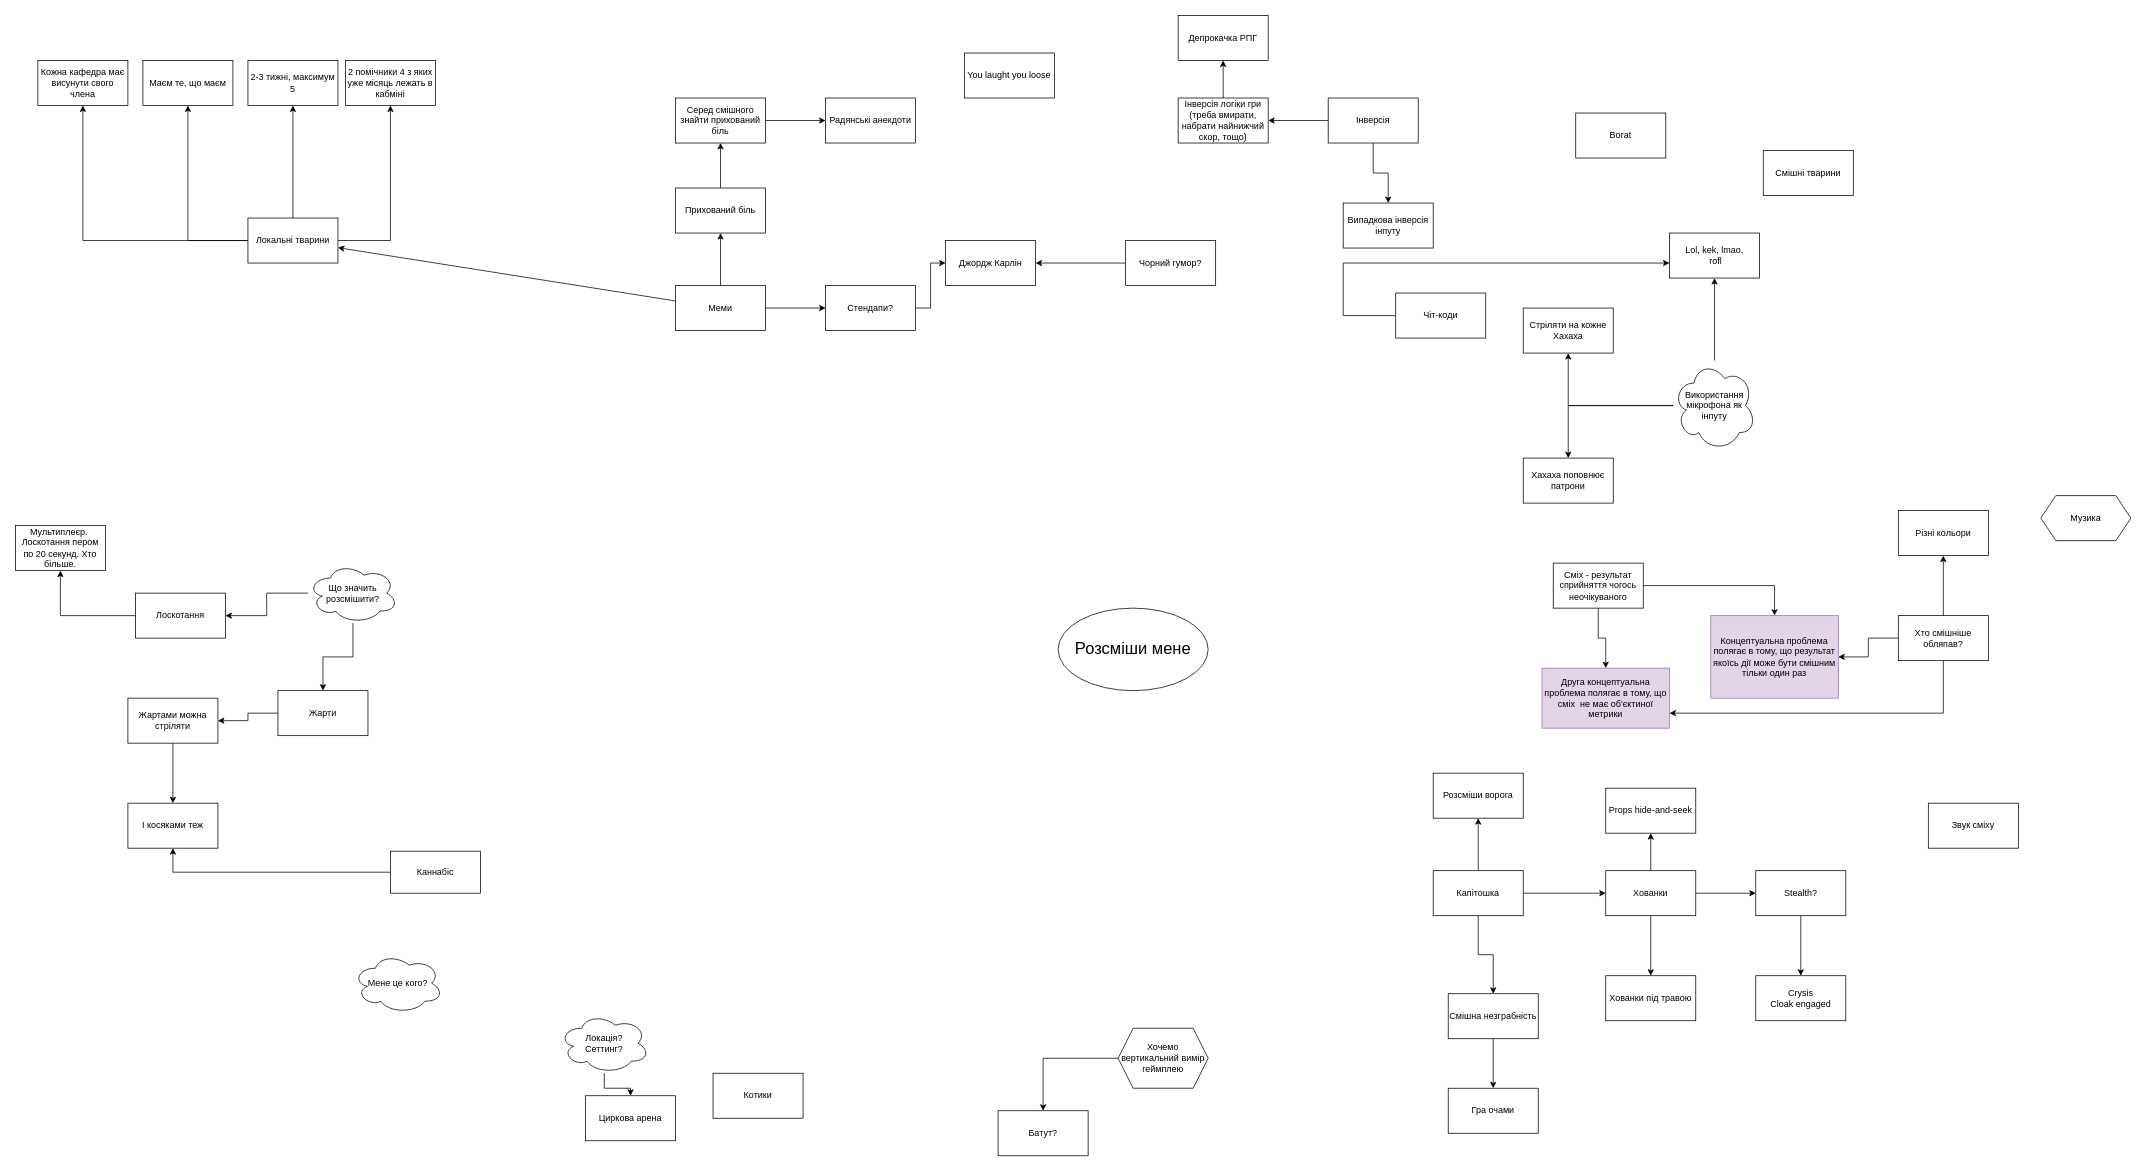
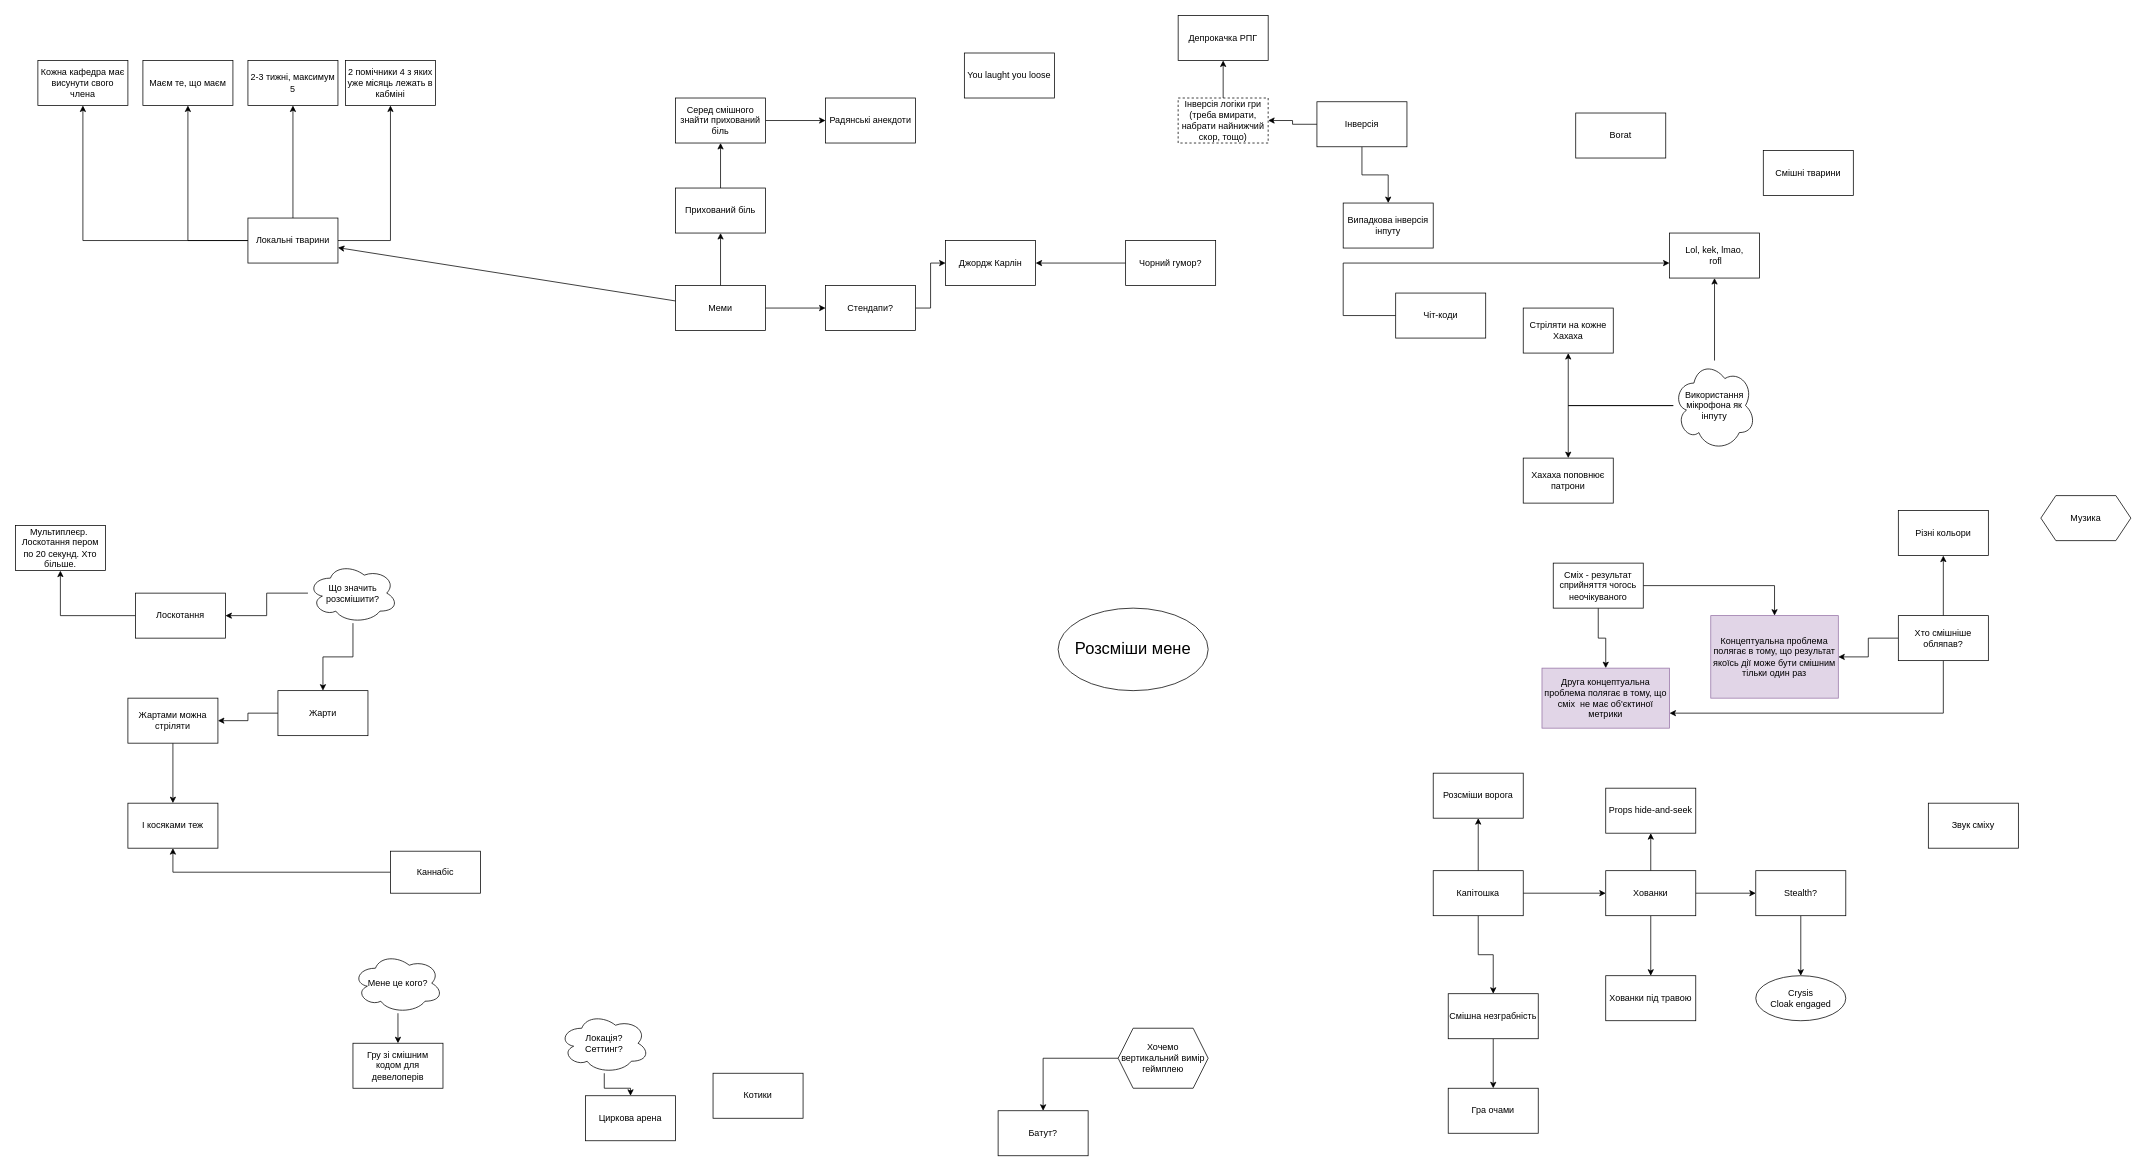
(1223, 120) -> (1223, 120)
(1373, 120) -> (1362, 124)
(1800, 998) -> (1800, 998)
none -> (398, 1036)
none -> (398, 1065)
